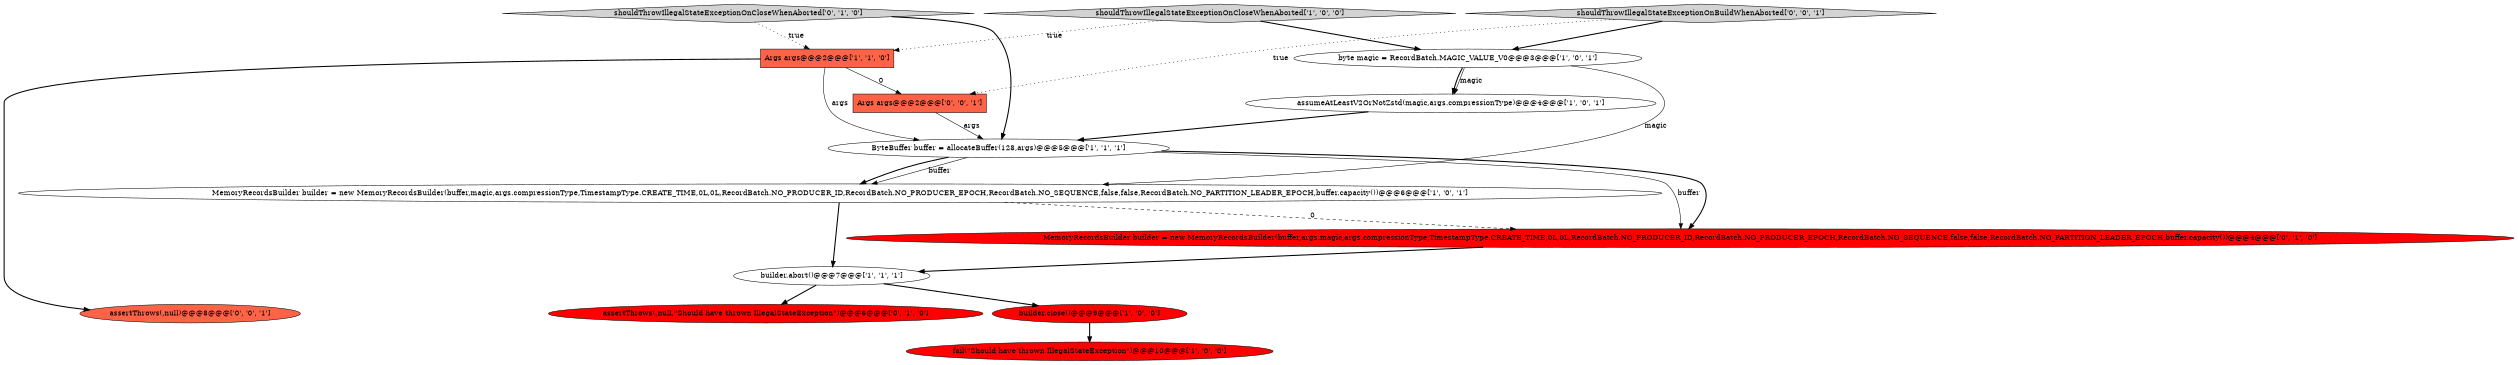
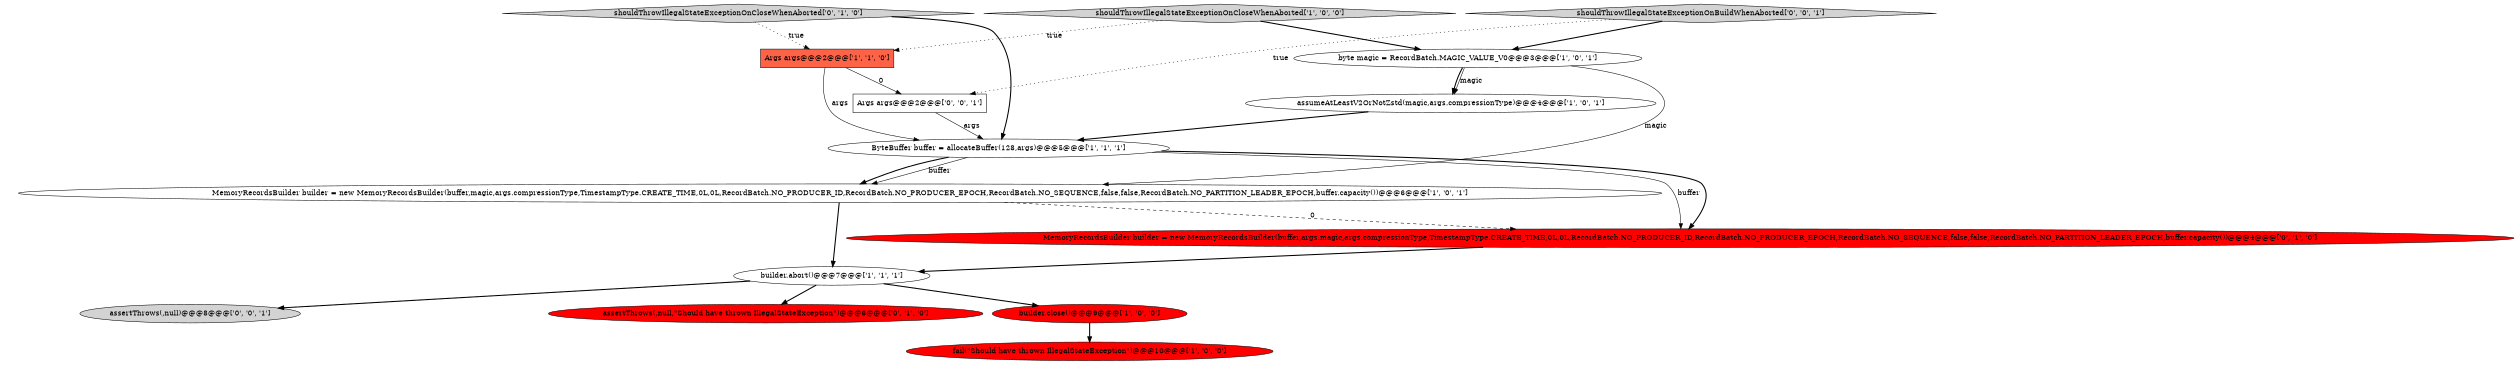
(248, 70) -> (517, 294)
(920, 103) -> (920, 103)
(190, 314) -> (190, 314)
